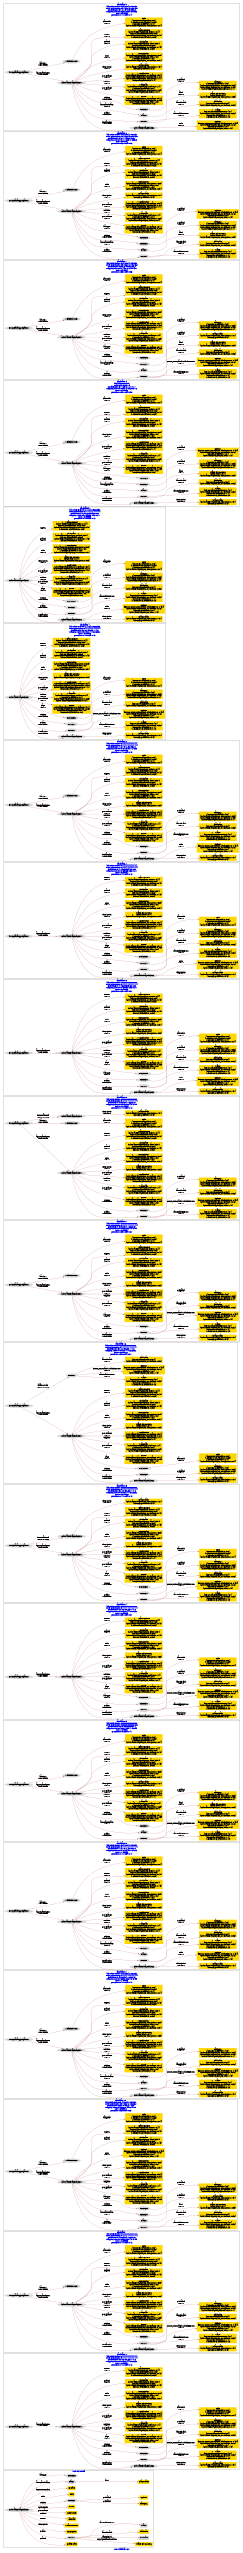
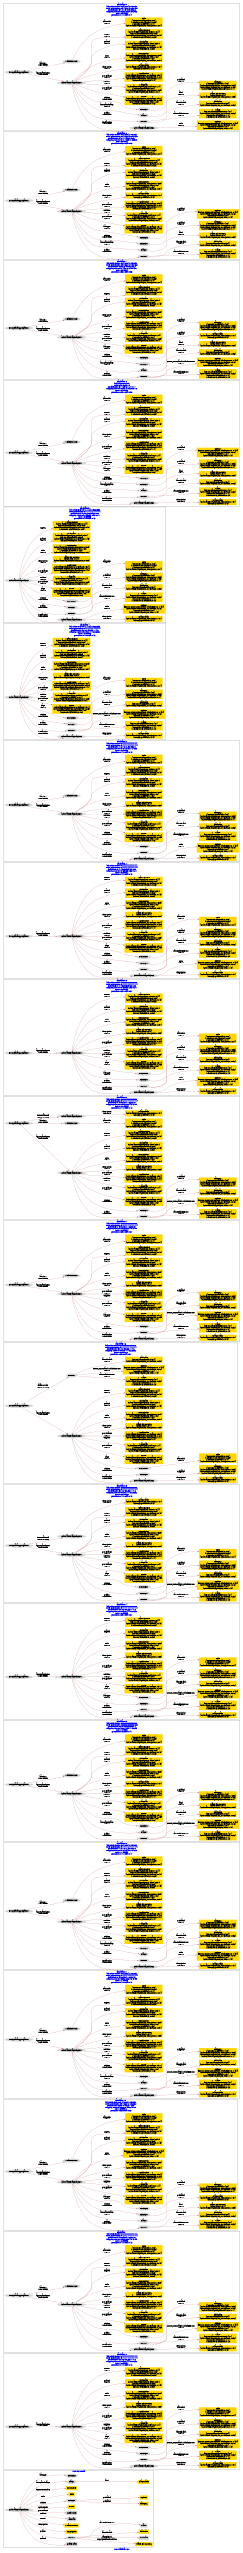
(72, 2488) -> (72, 2488)
(72, 2513) -> (72, 2513)
(72, 2519) -> (72, 2519)
(72, 2544) -> (72, 2544)
